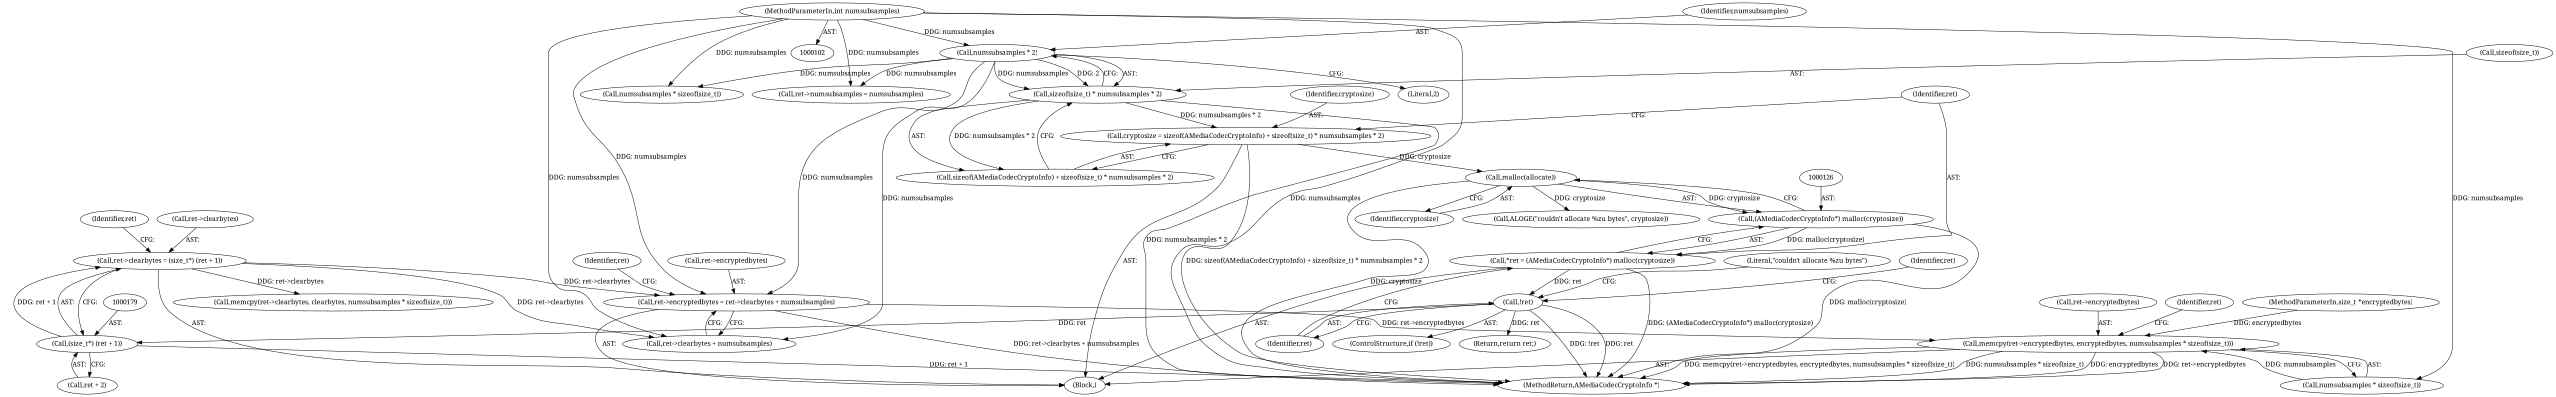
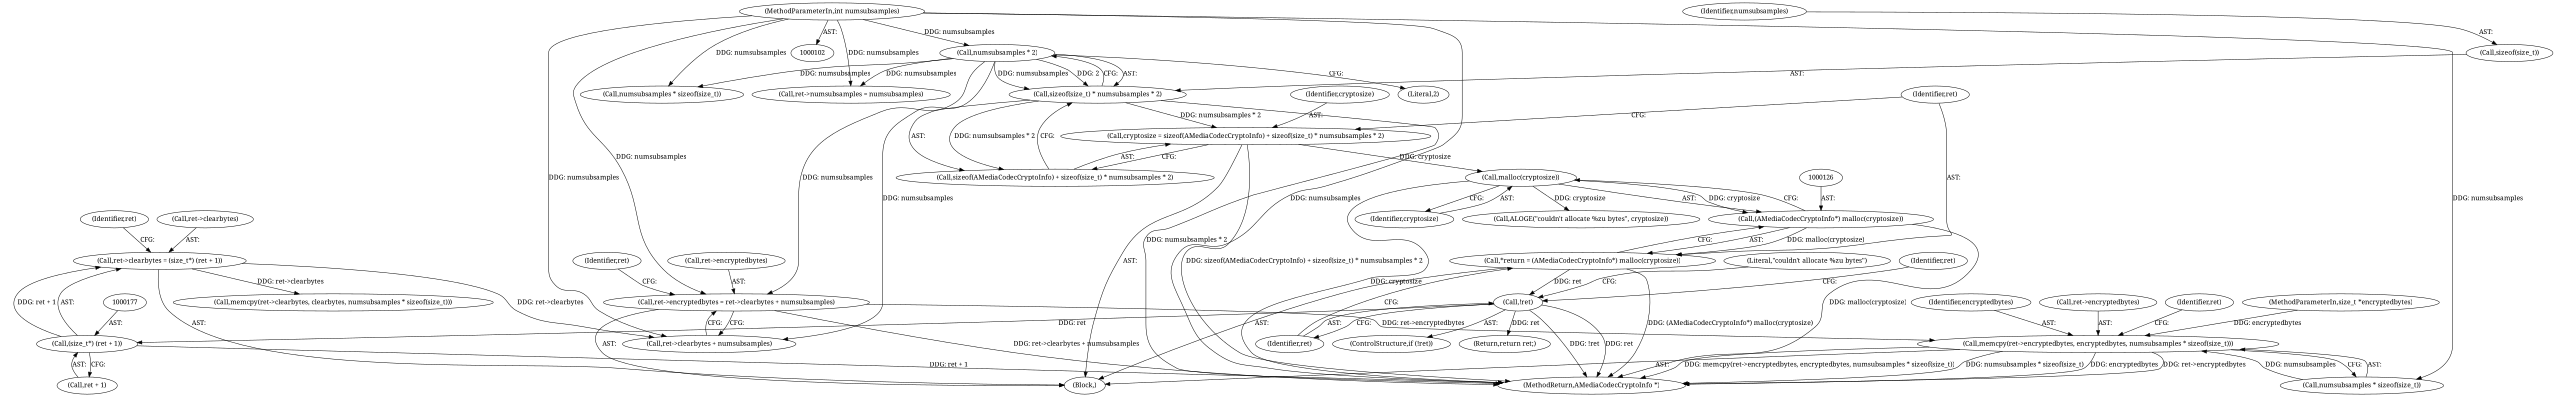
(1372, 32) -> (2151, 14)
(1521, 178) -> (1521, 178)
(1583, 261) -> (1583, 261)
(450, 272) -> none
(85, 291) -> none
(125, 302) -> (125, 302)
none -> (1971, 302)
(87, 386) -> (87, 386)
